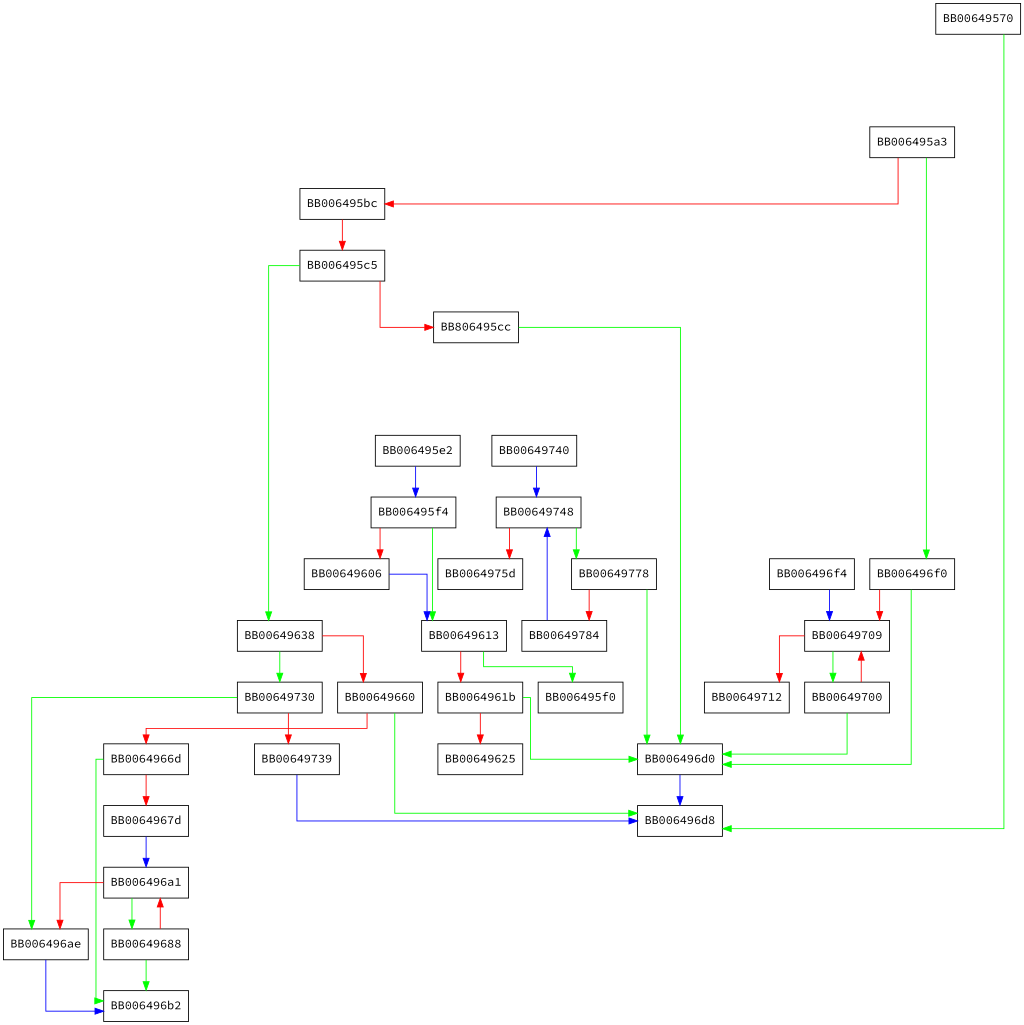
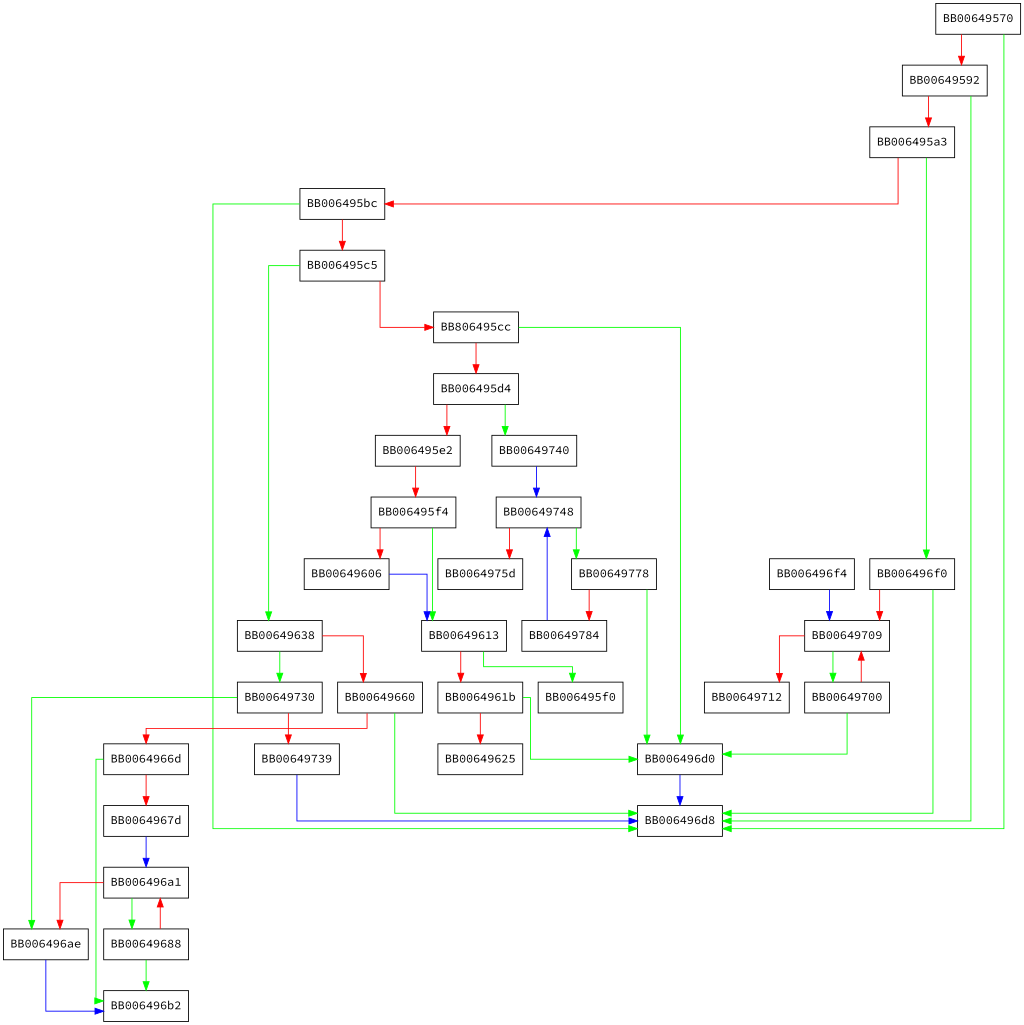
none -> (945, 81)
none -> (476, 389)
(416, 477) -> (416, 477)
none -> (213, 681)
(909, 764) -> (933, 802)
